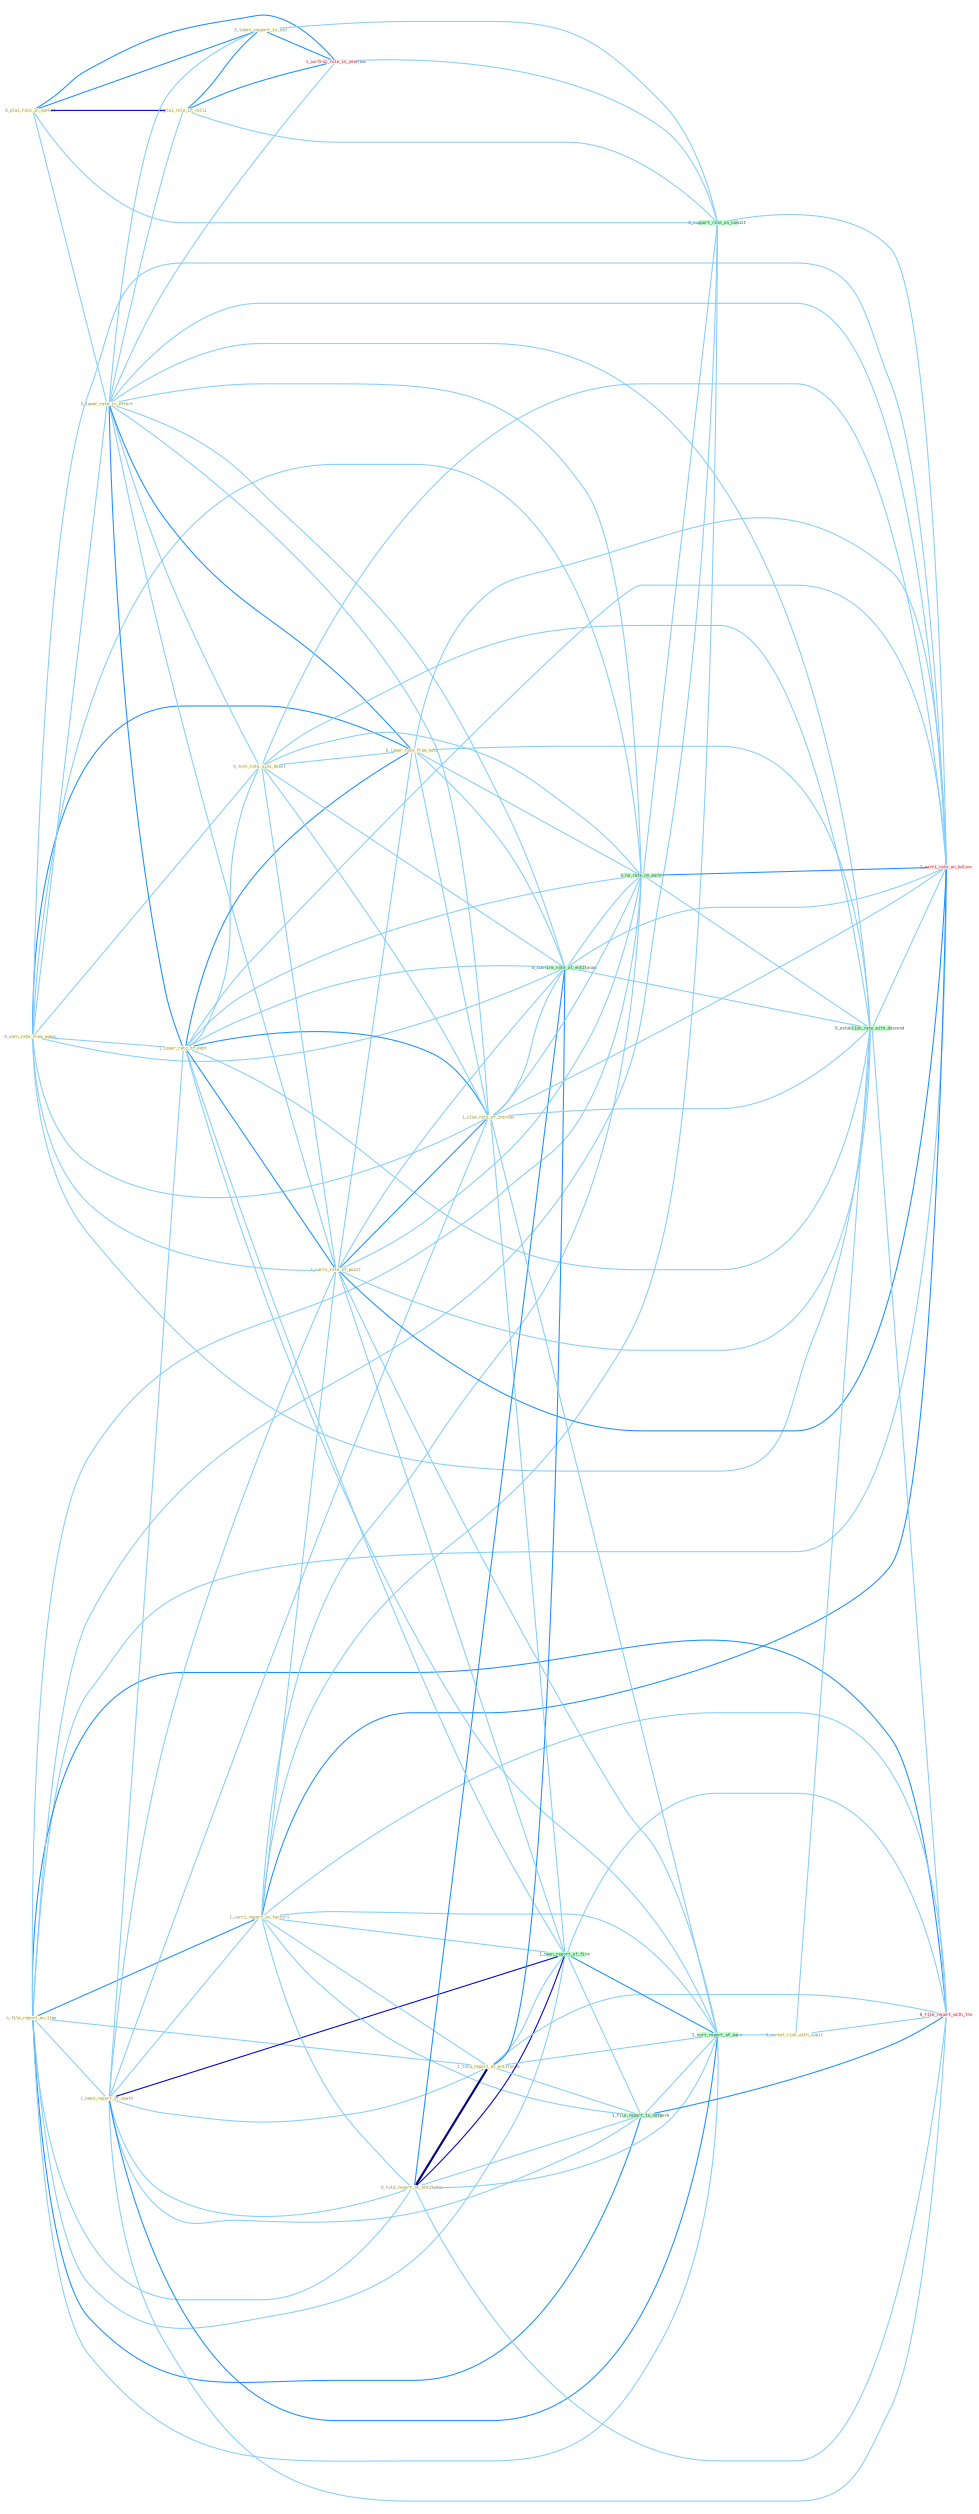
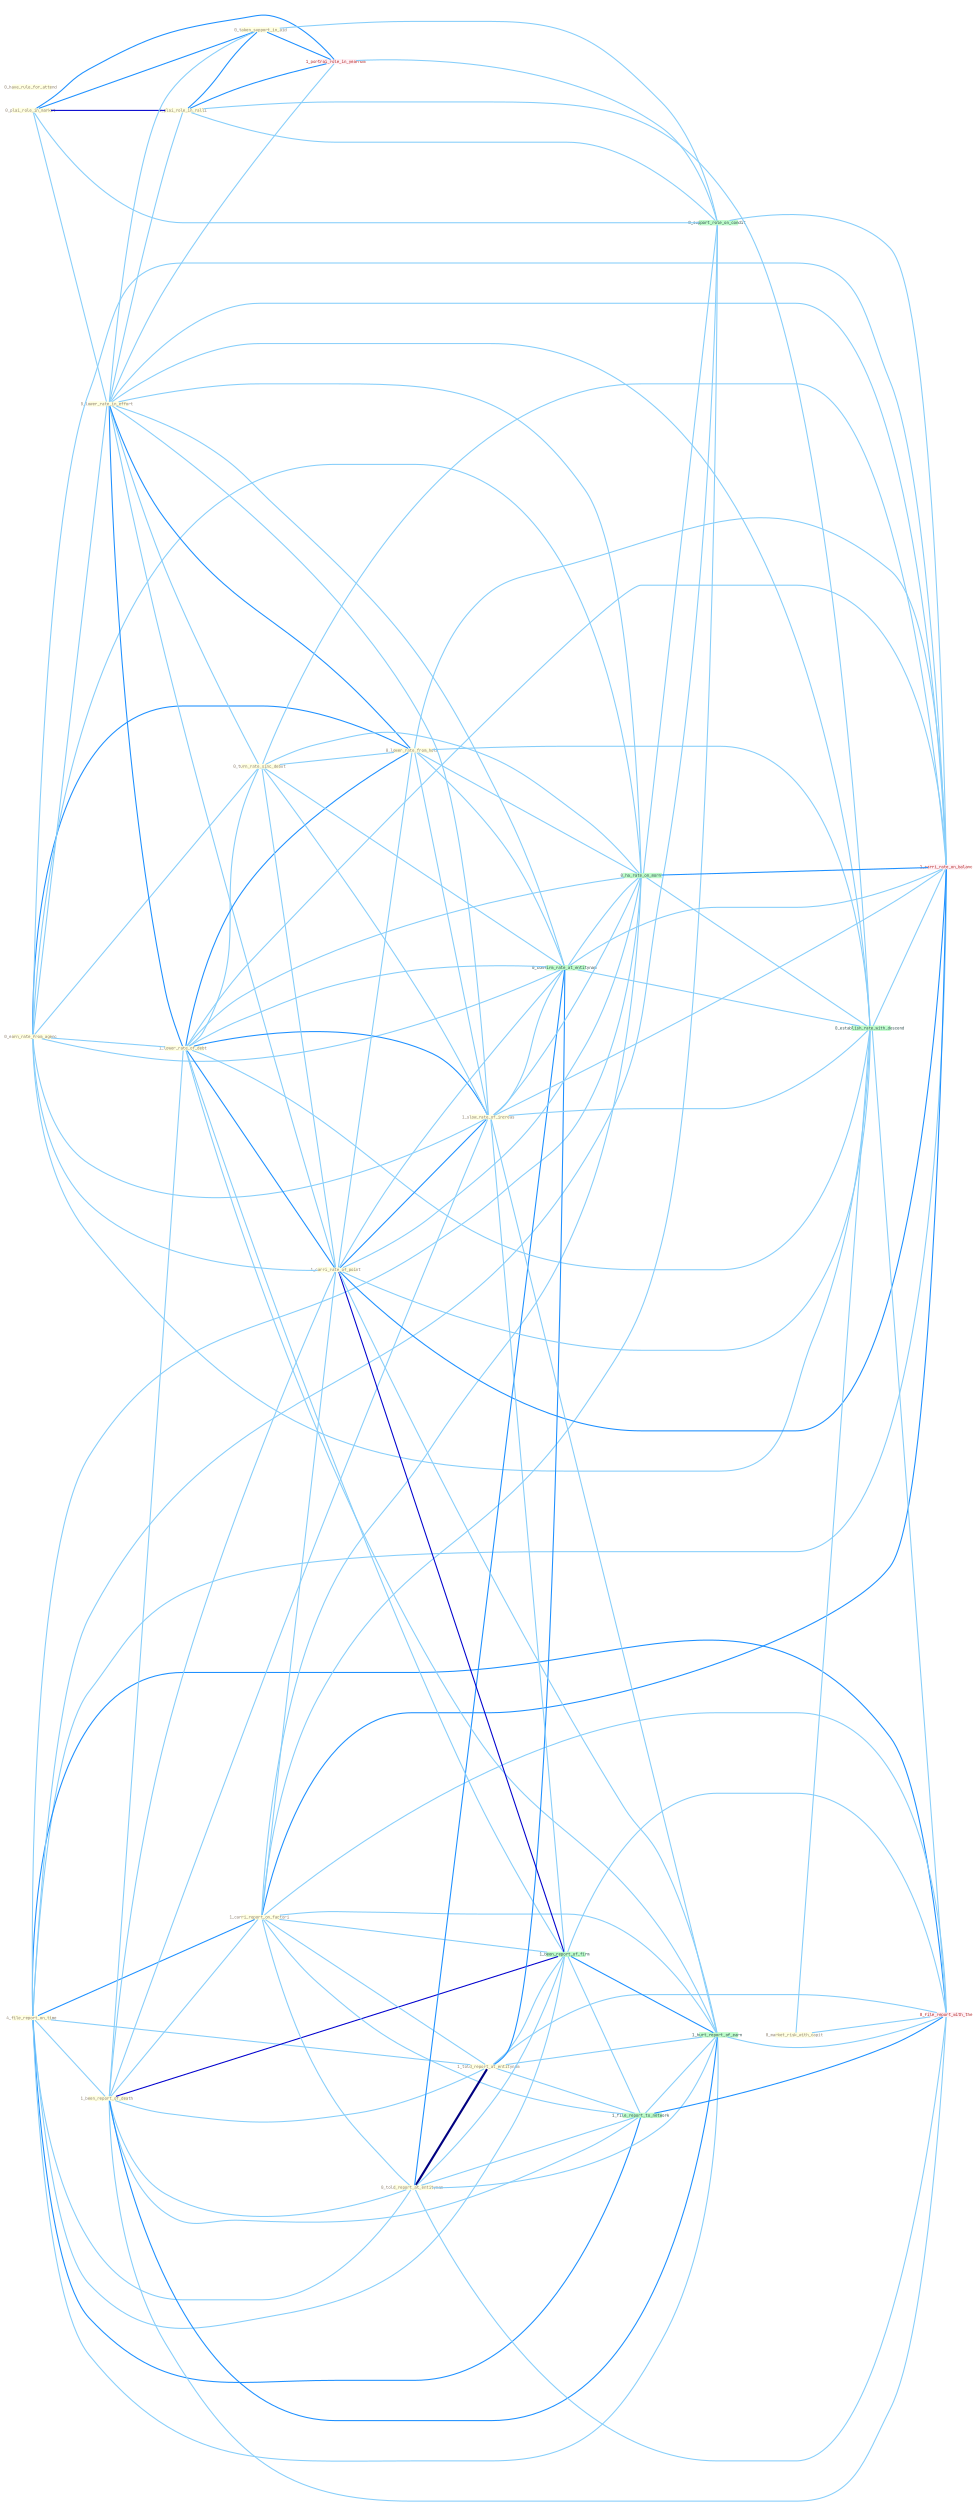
none -> (32, 87)
(720, 626) -> (783, 331)
(451, 1612) -> (451, 1612)
(757, 2035) -> (835, 2045)
(507, 2081) -> (507, 2081)
